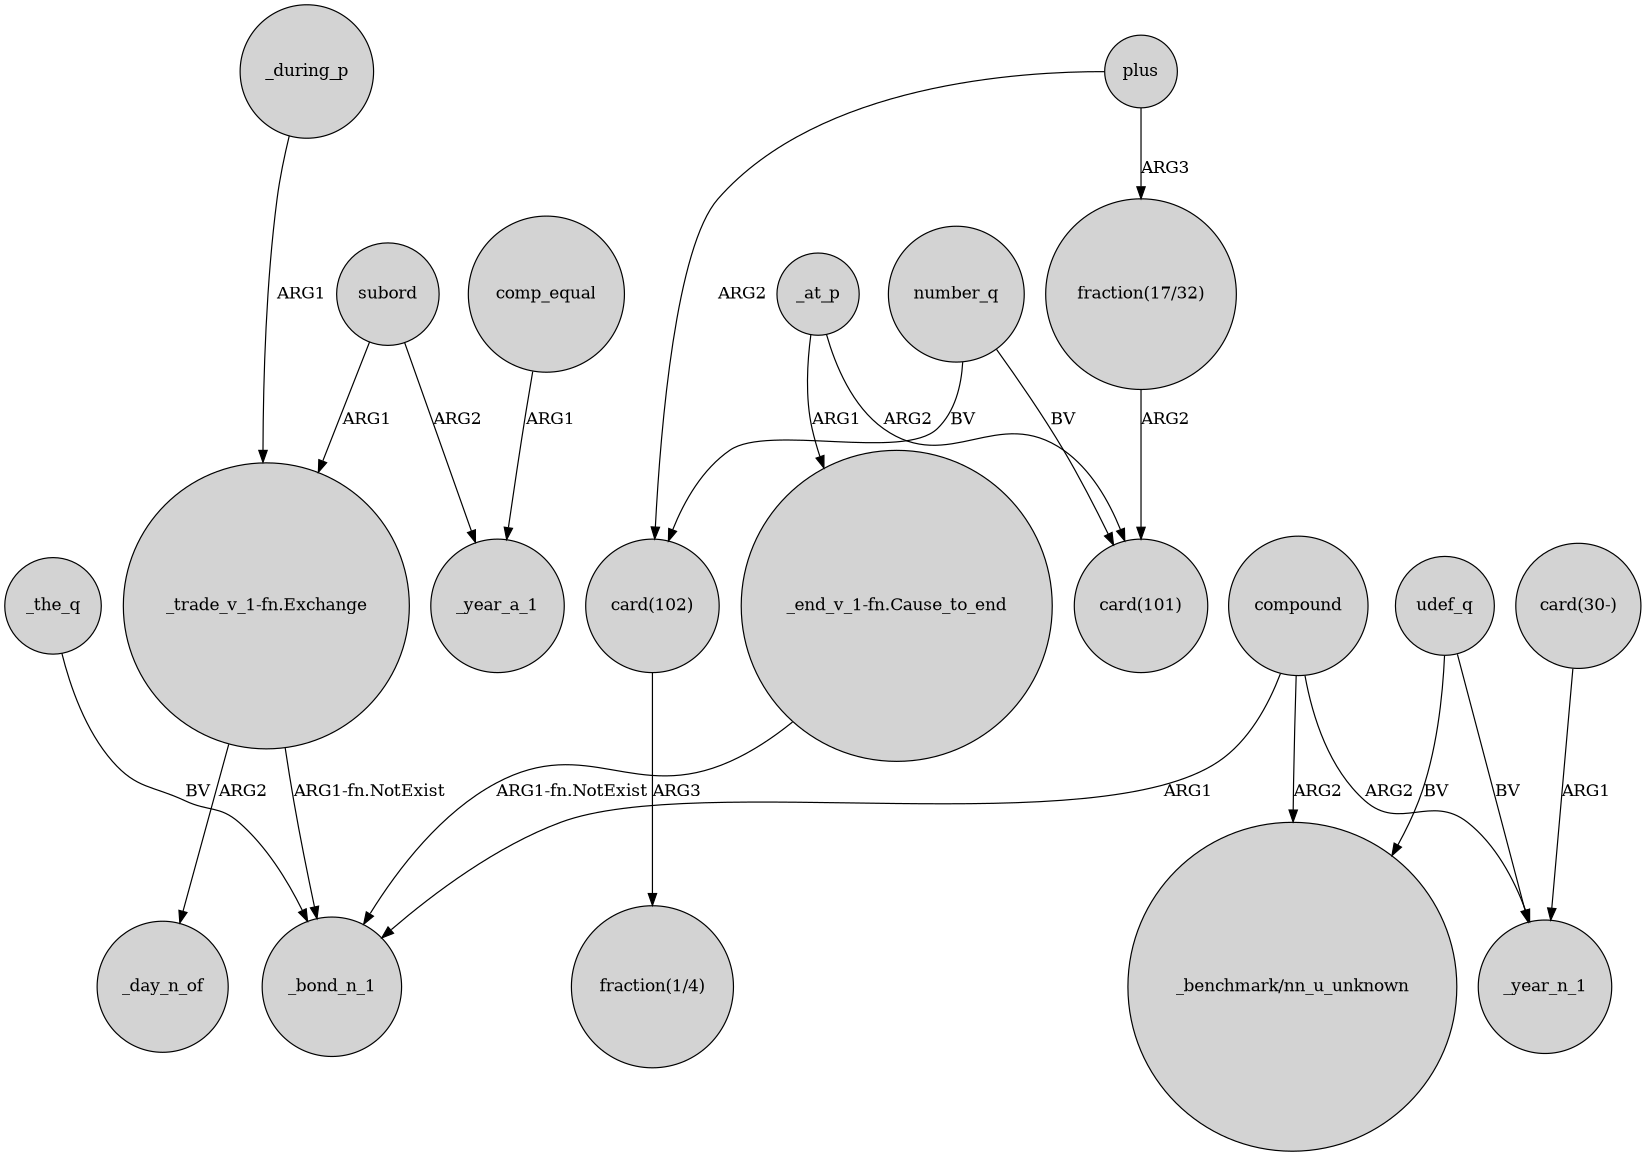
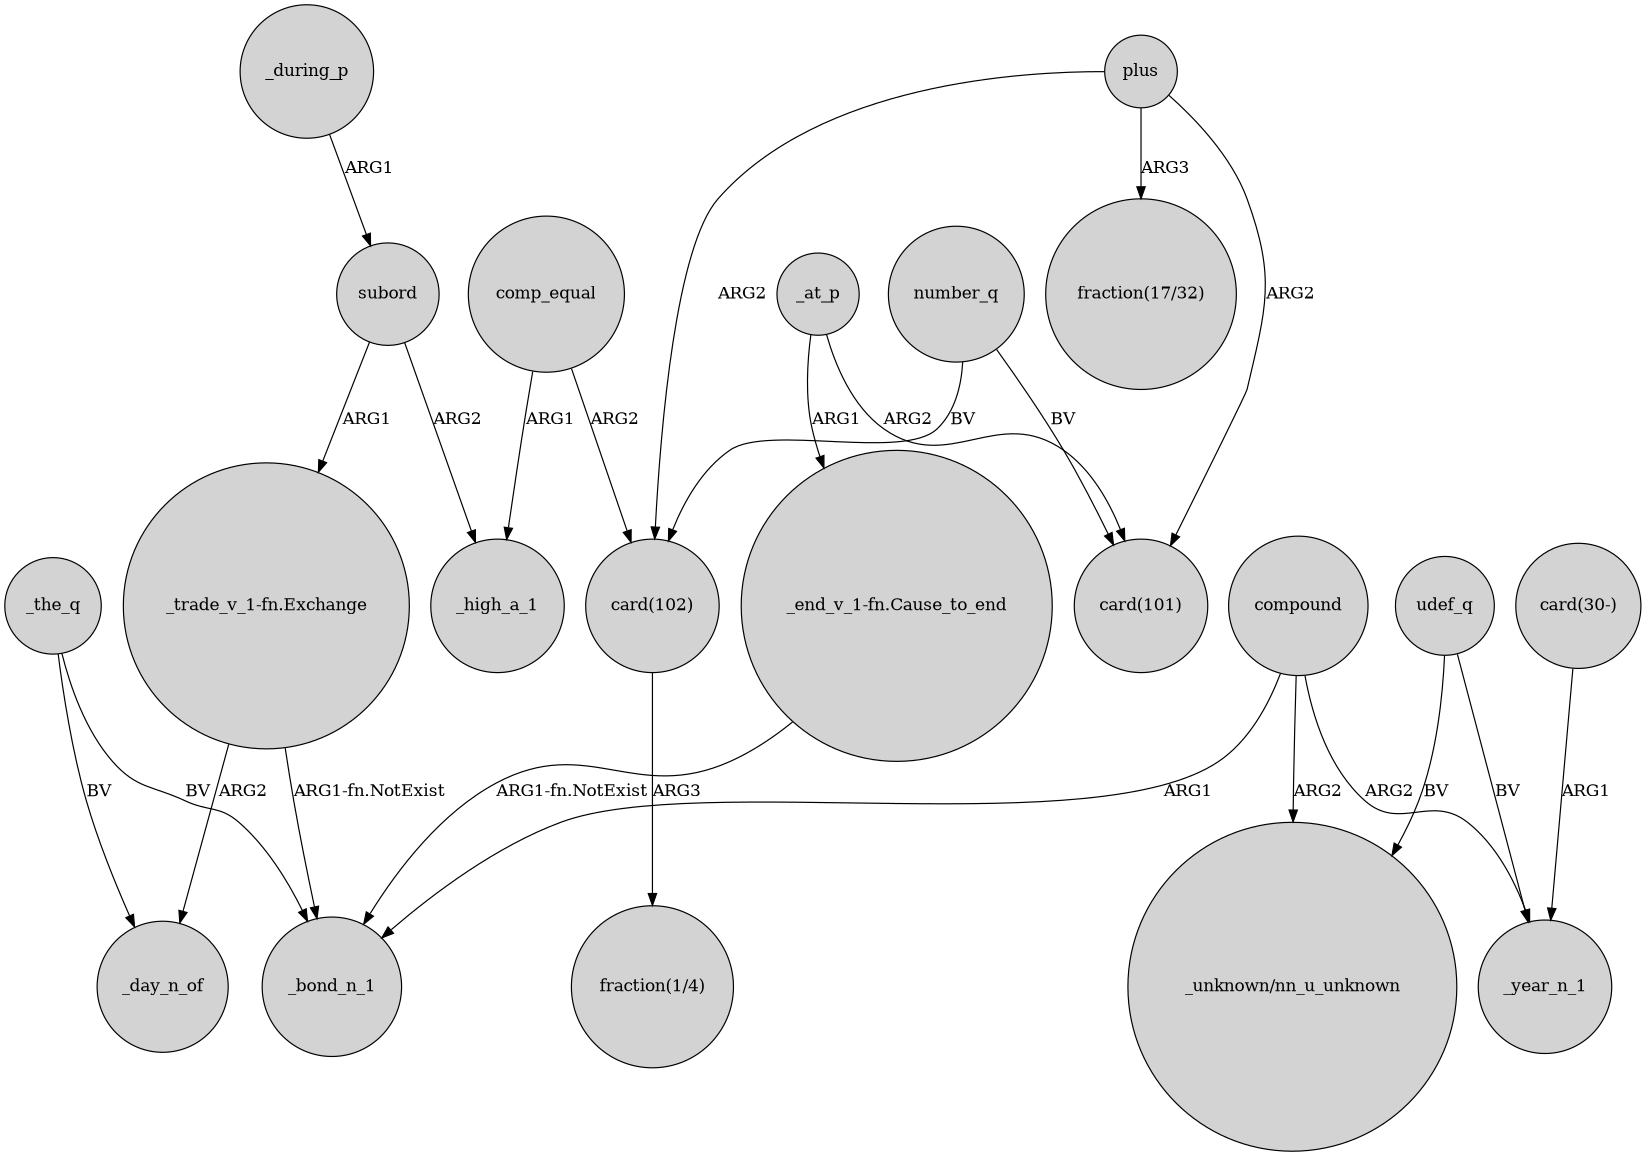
(268, 292) -> (348, 184)
none -> (599, 450)
(1141, 458) -> (1264, 309)
(498, 606) -> (498, 606)
none -> (83, 788)
(1292, 987) -> (1292, 987)
